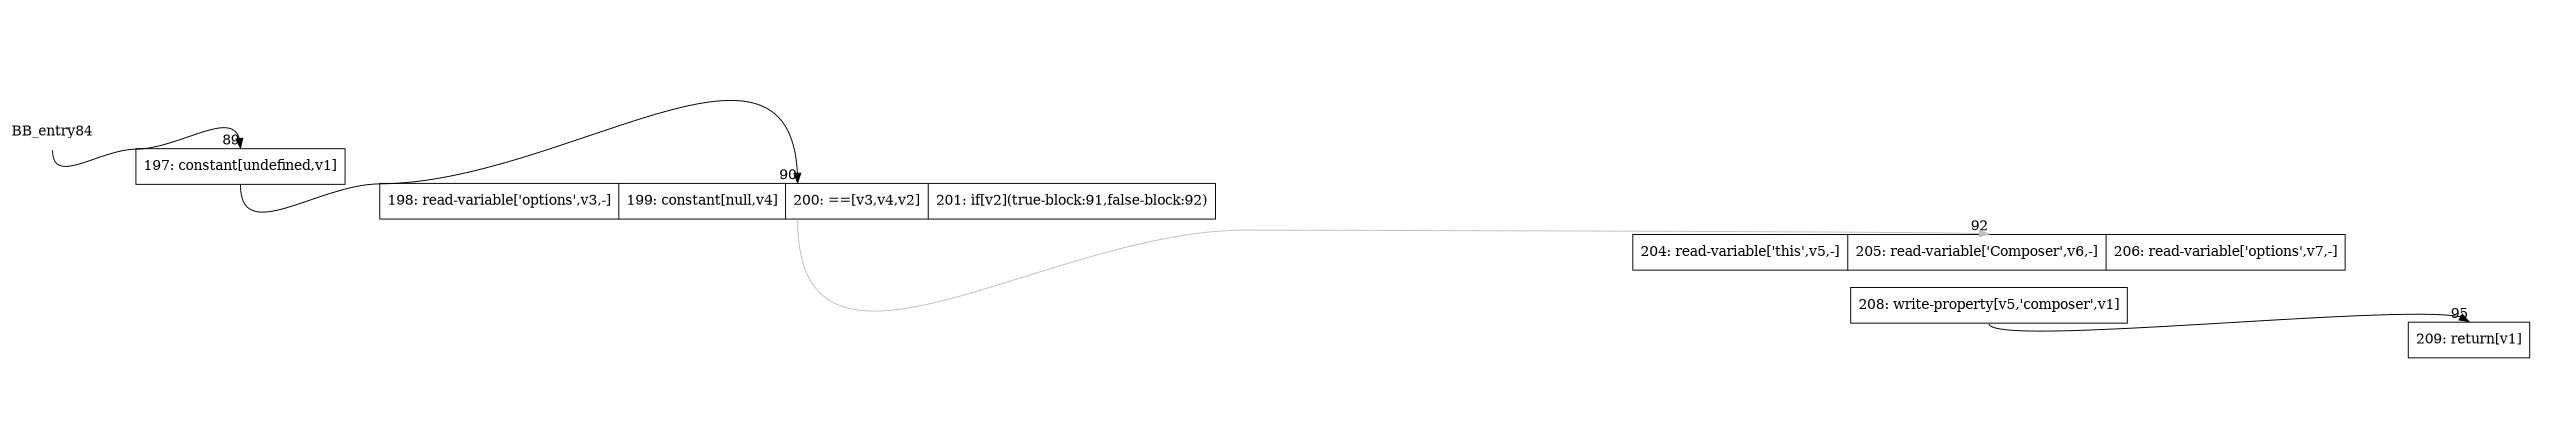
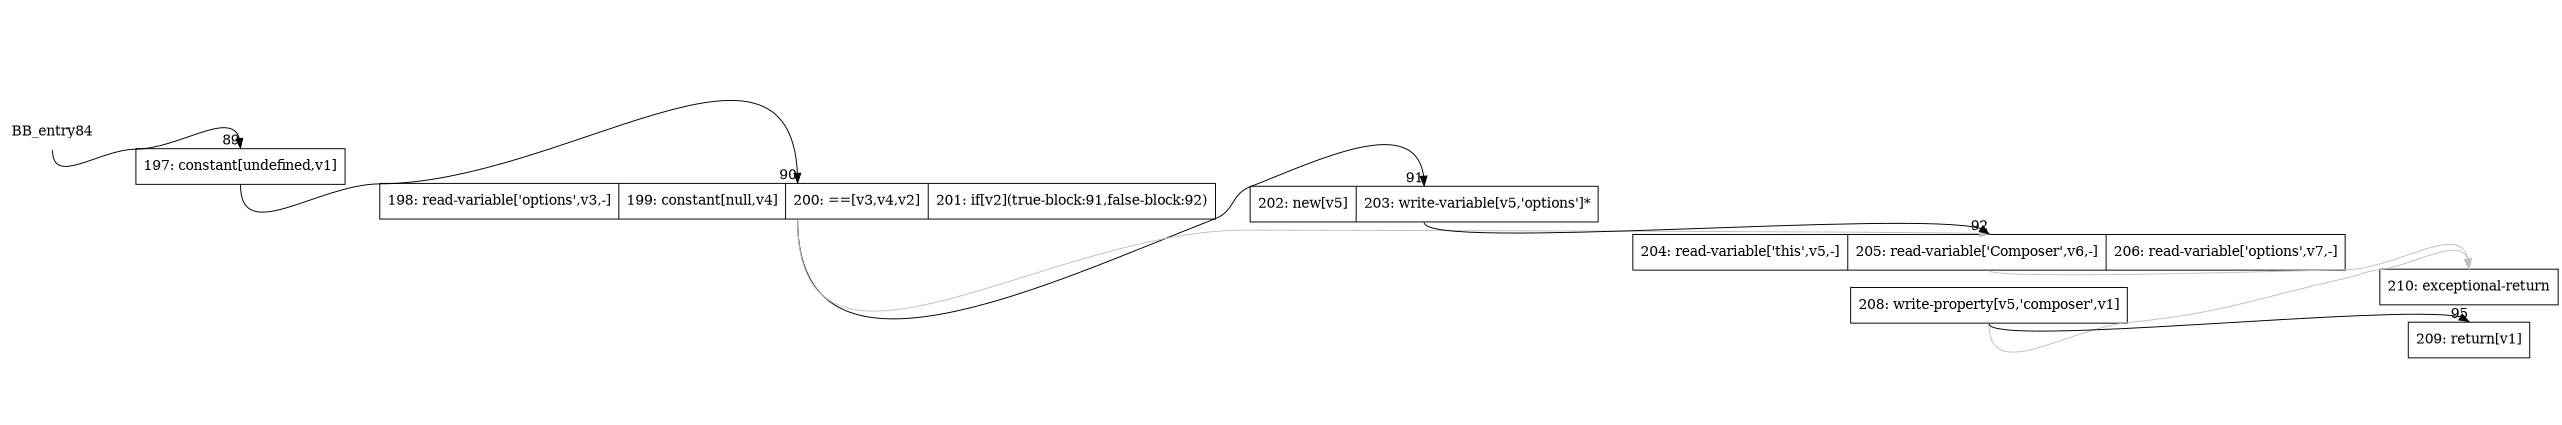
none -> (1424, 204)
none -> (2469, 287)
